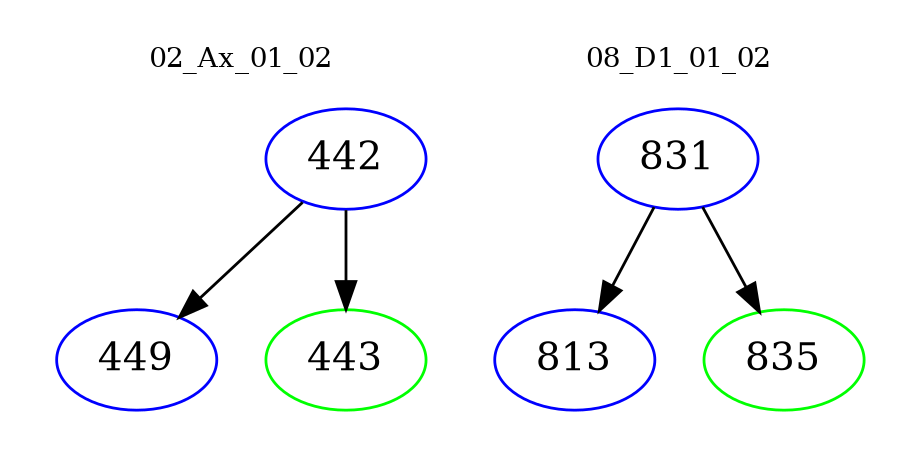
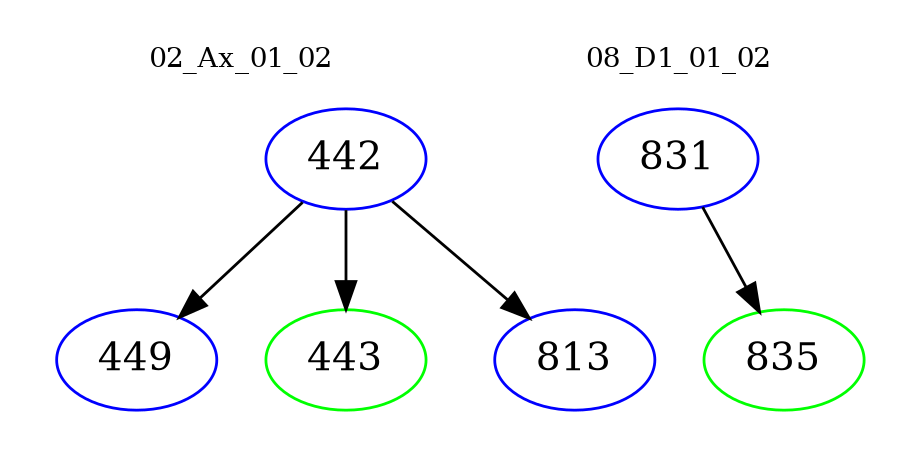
(633, 246) -> (430, 233)
